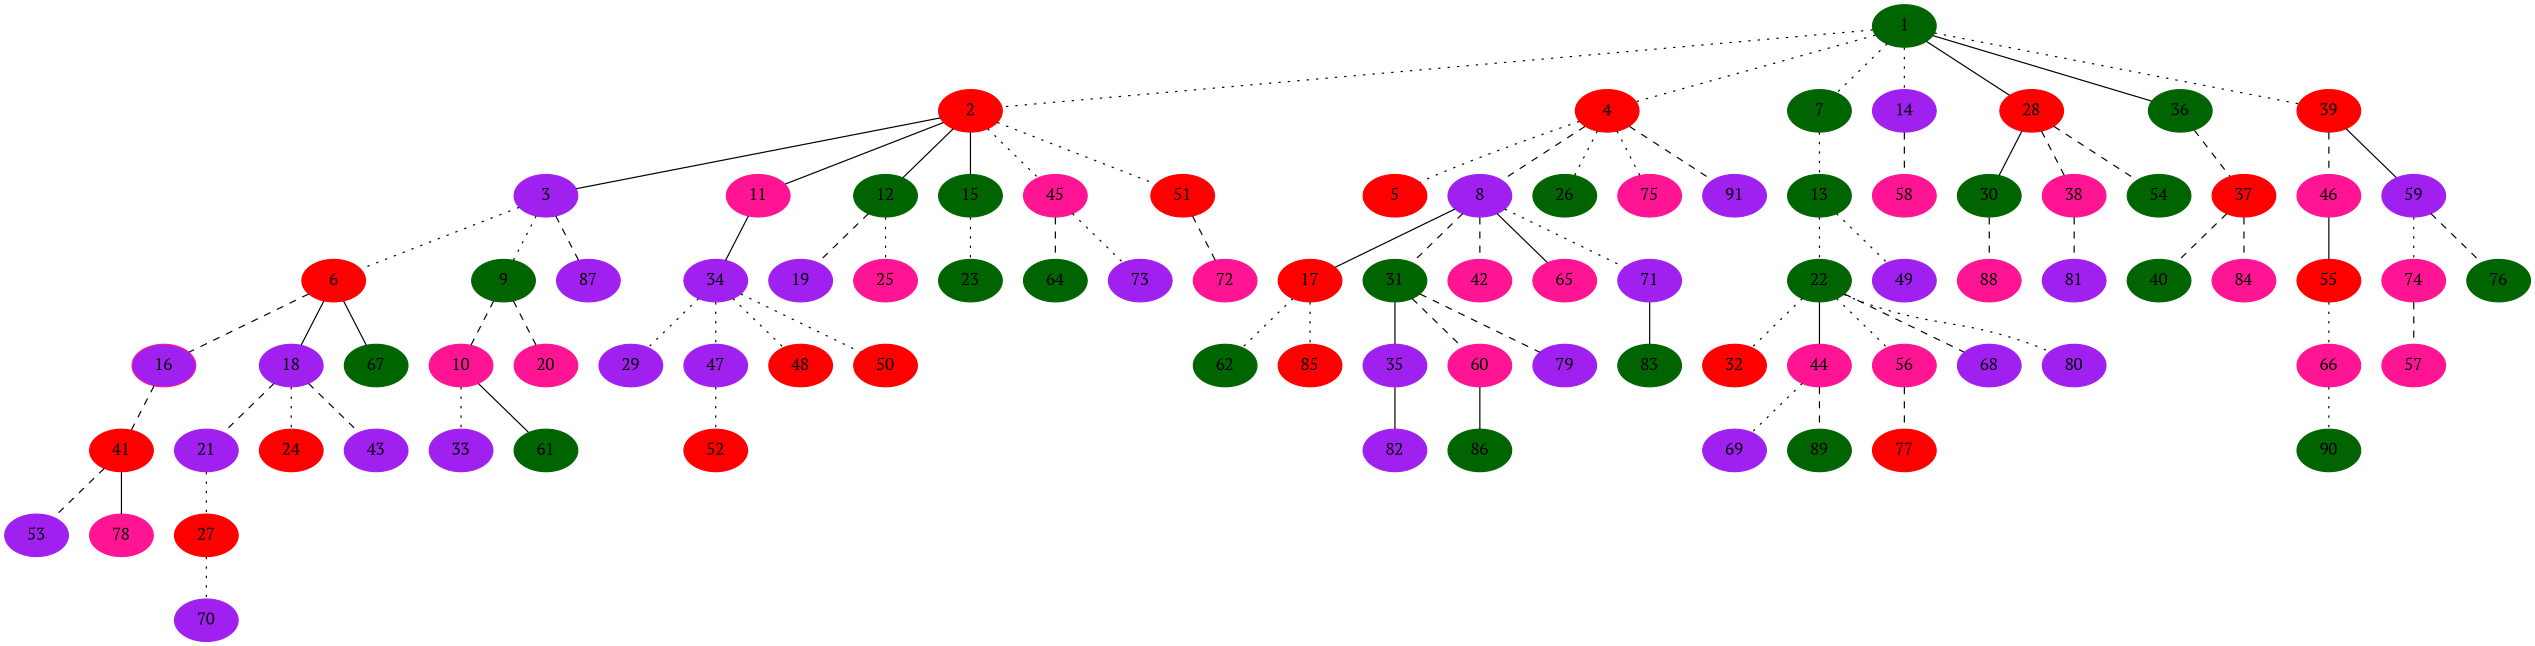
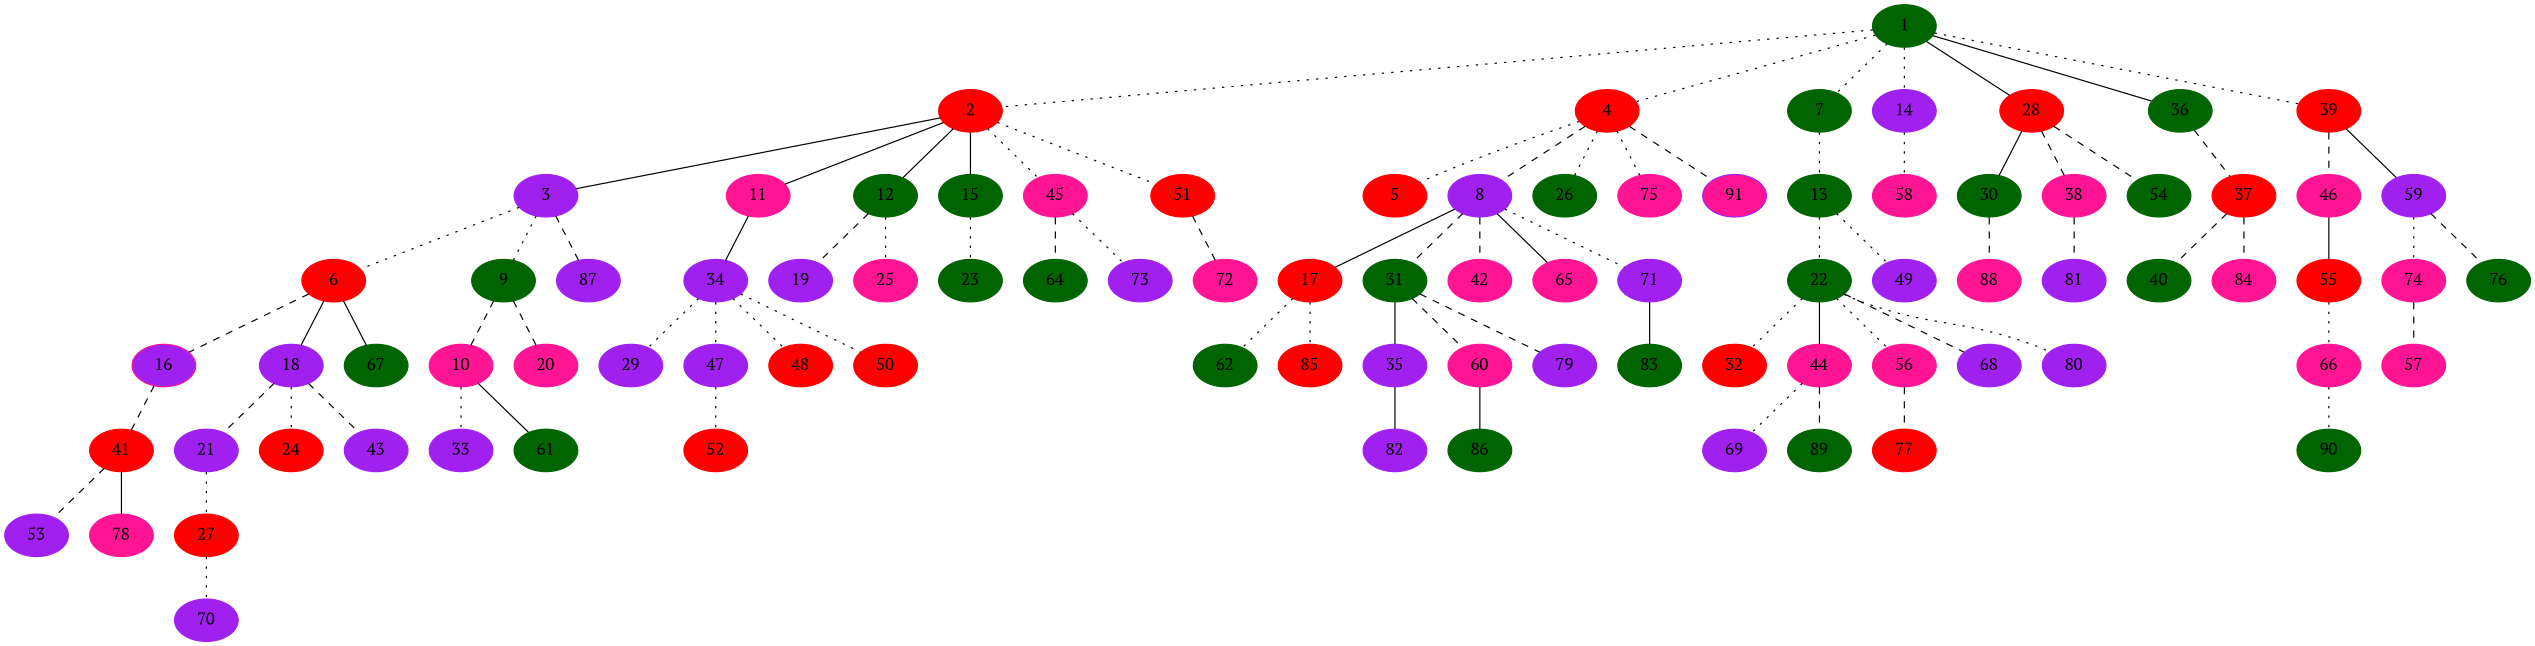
(1904, 153) -> (1904, 153)
(1735, 196) -> (1735, 196)
